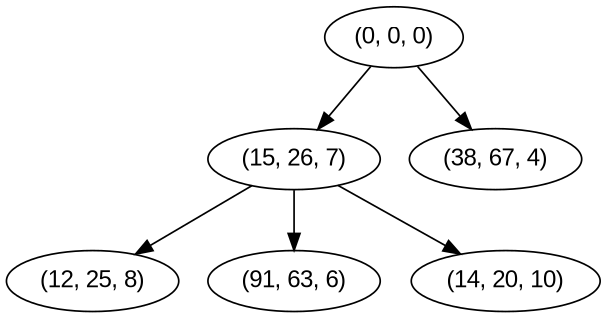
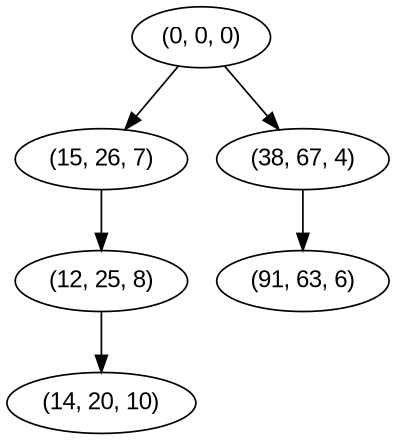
(294, 212) -> (303, 212)
(392, 215) -> (101, 334)
